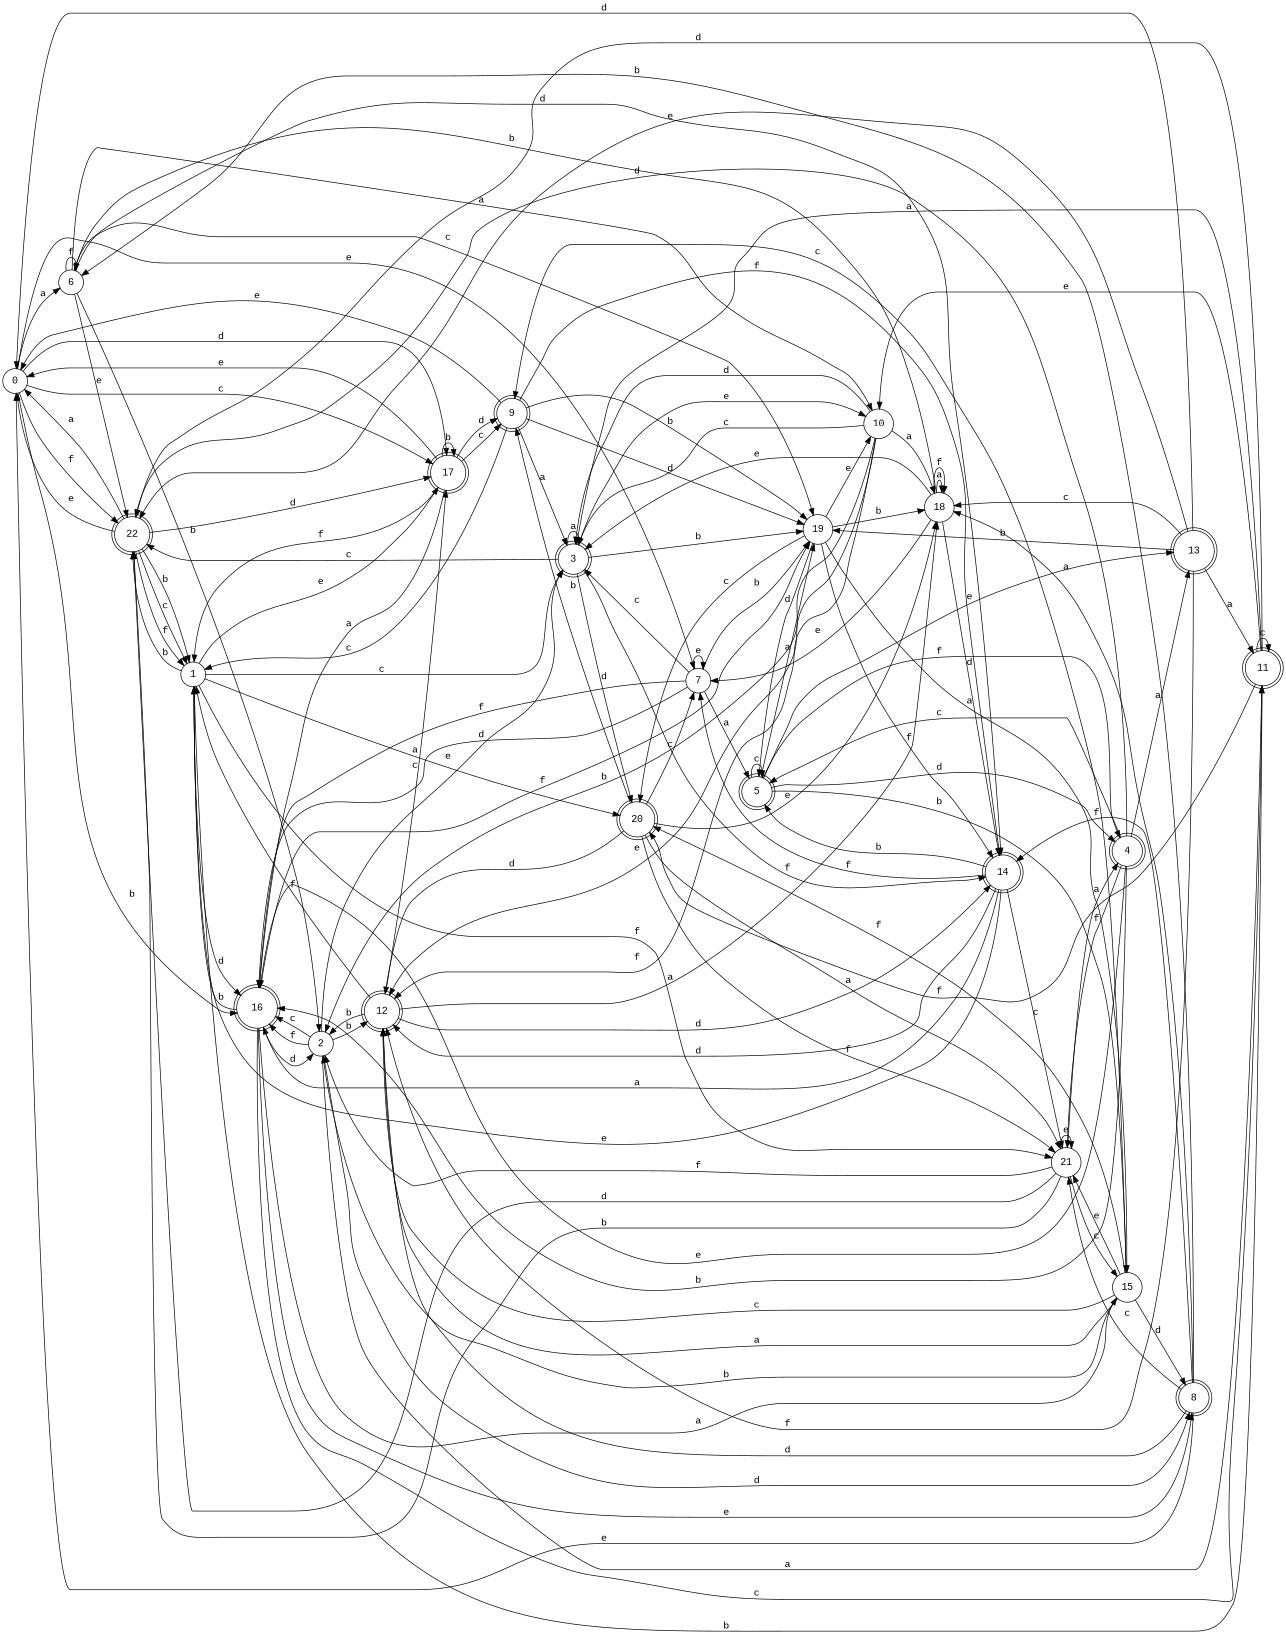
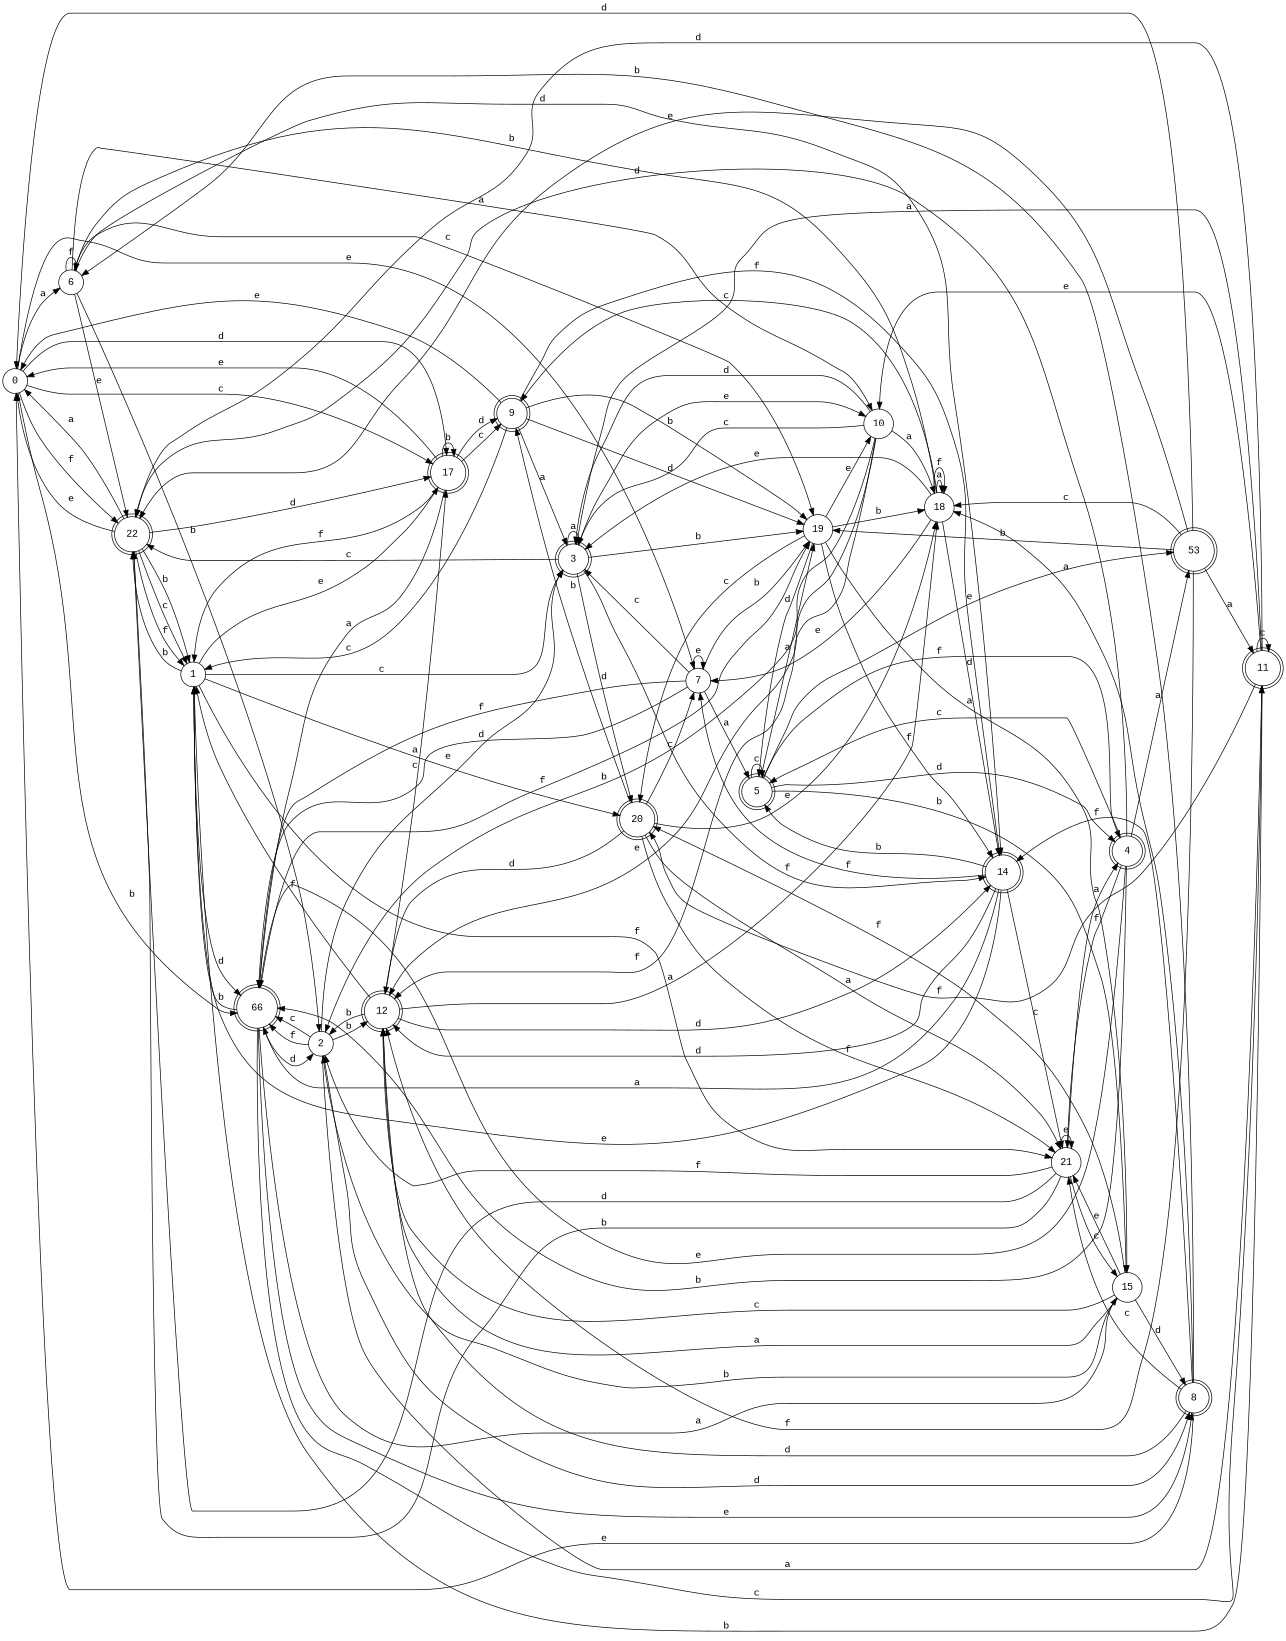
(1022, 529) -> (771, 302)
(1194, 551) -> (1194, 551)
(257, 1008) -> (257, 1008)
